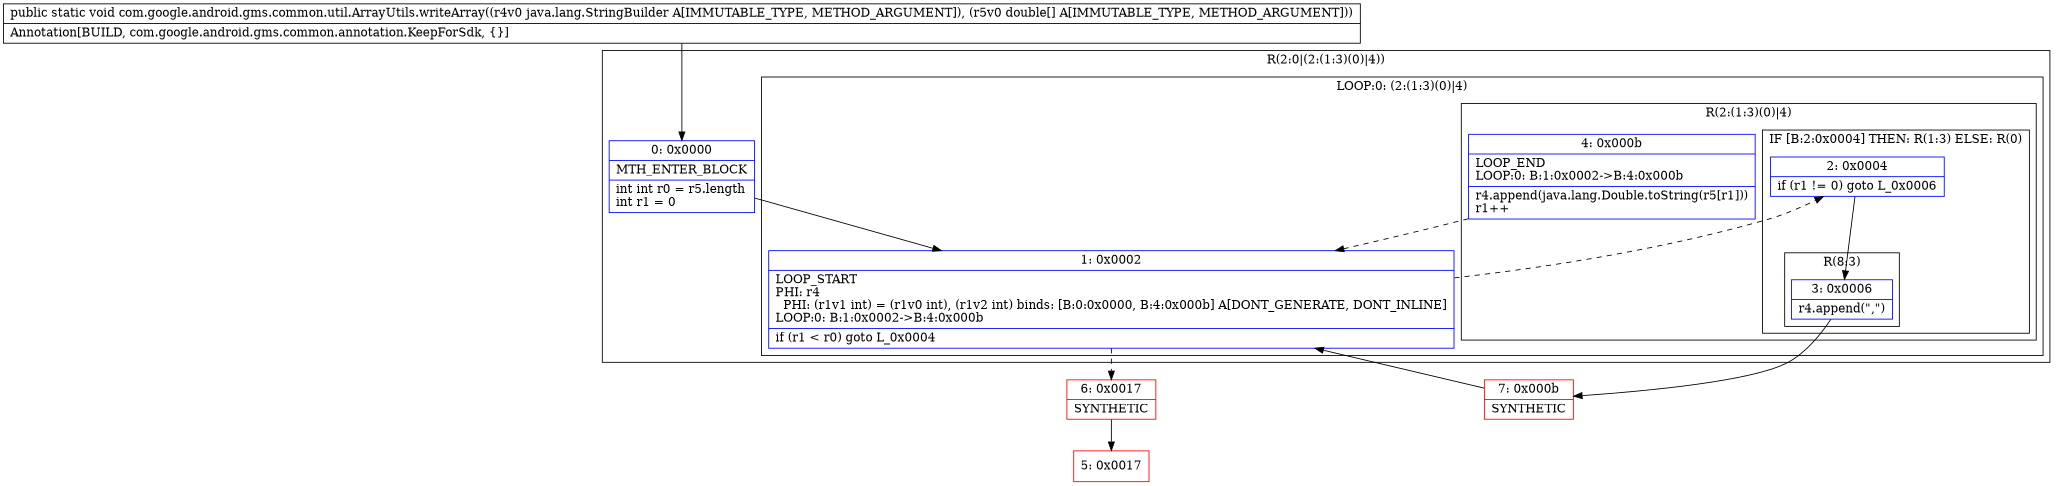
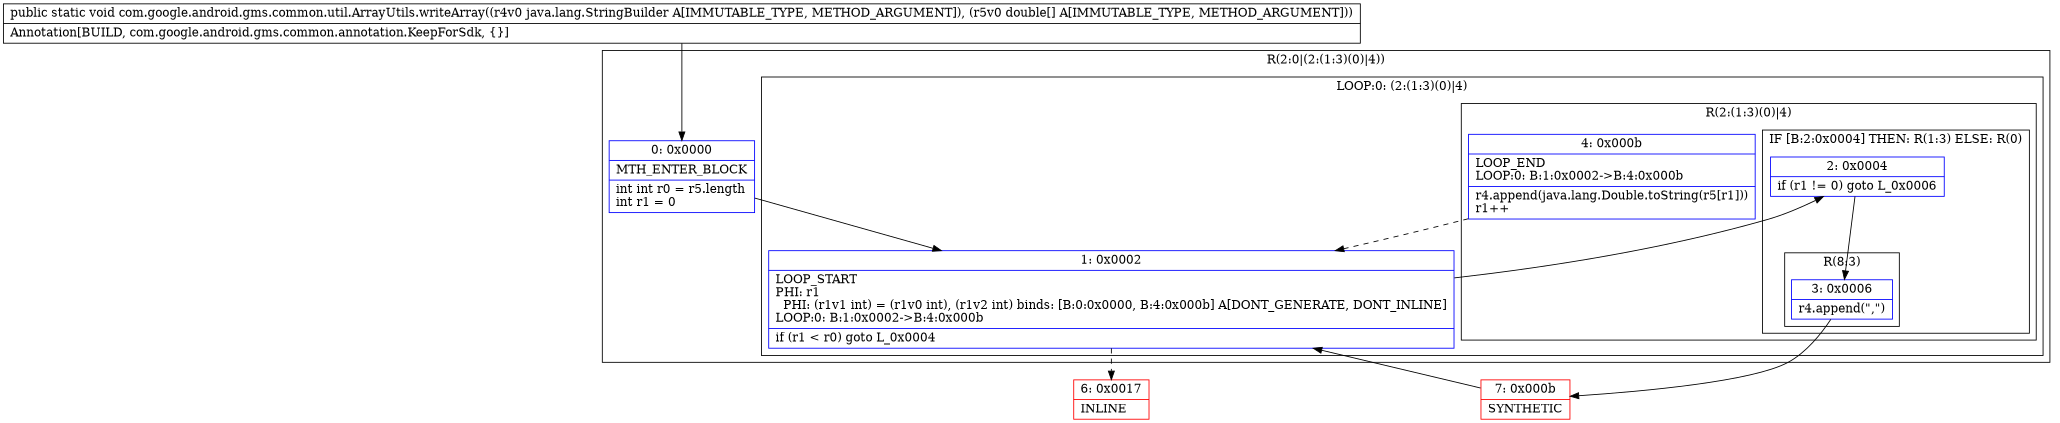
(1637, 250) -> (1637, 250)
(800, 293) -> (800, 293)
(1111, 409) -> (1104, 409)
(1111, 466) -> none
